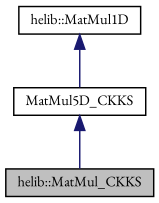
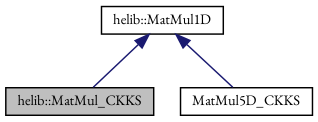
(80, 150) -> (116, 66)
